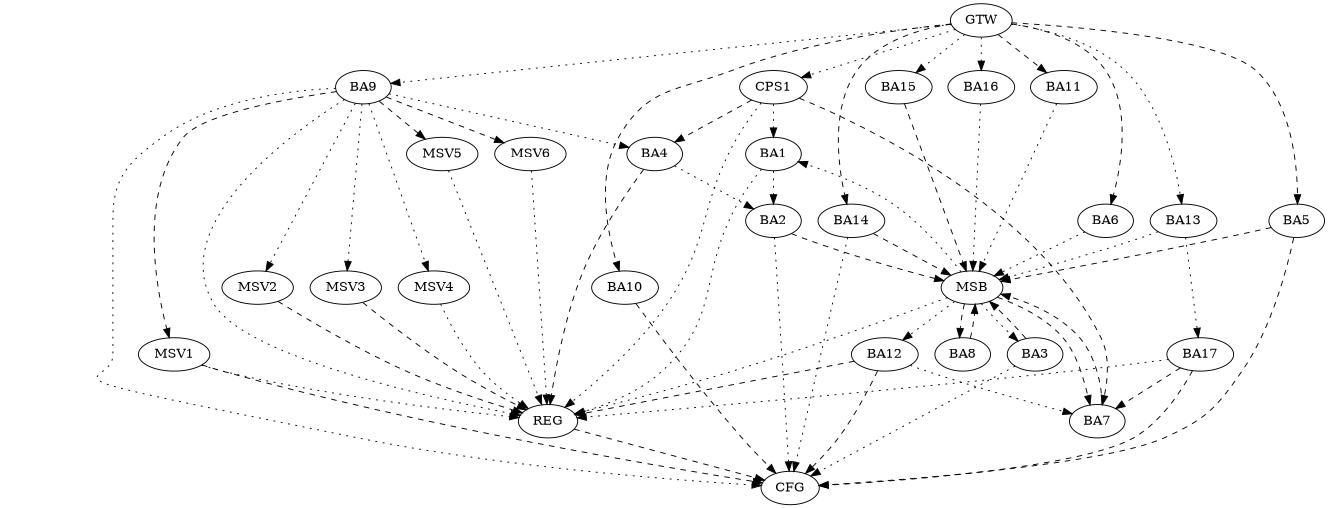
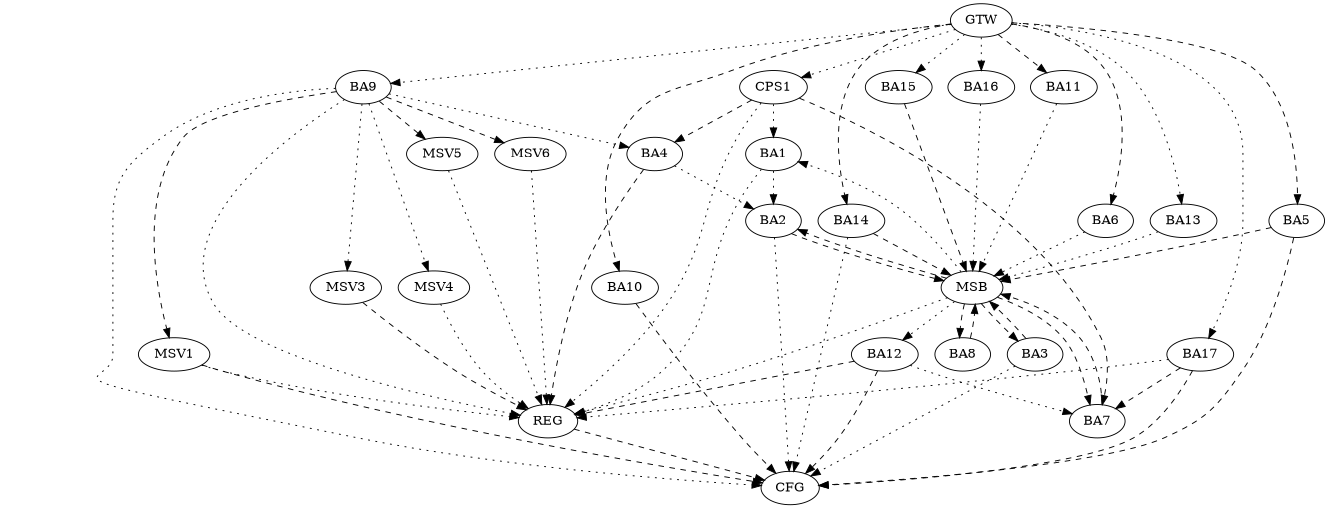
none -> (876, 257)
(1191, 283) -> (1226, 103)
(258, 288) -> none
(996, 319) -> (996, 319)
